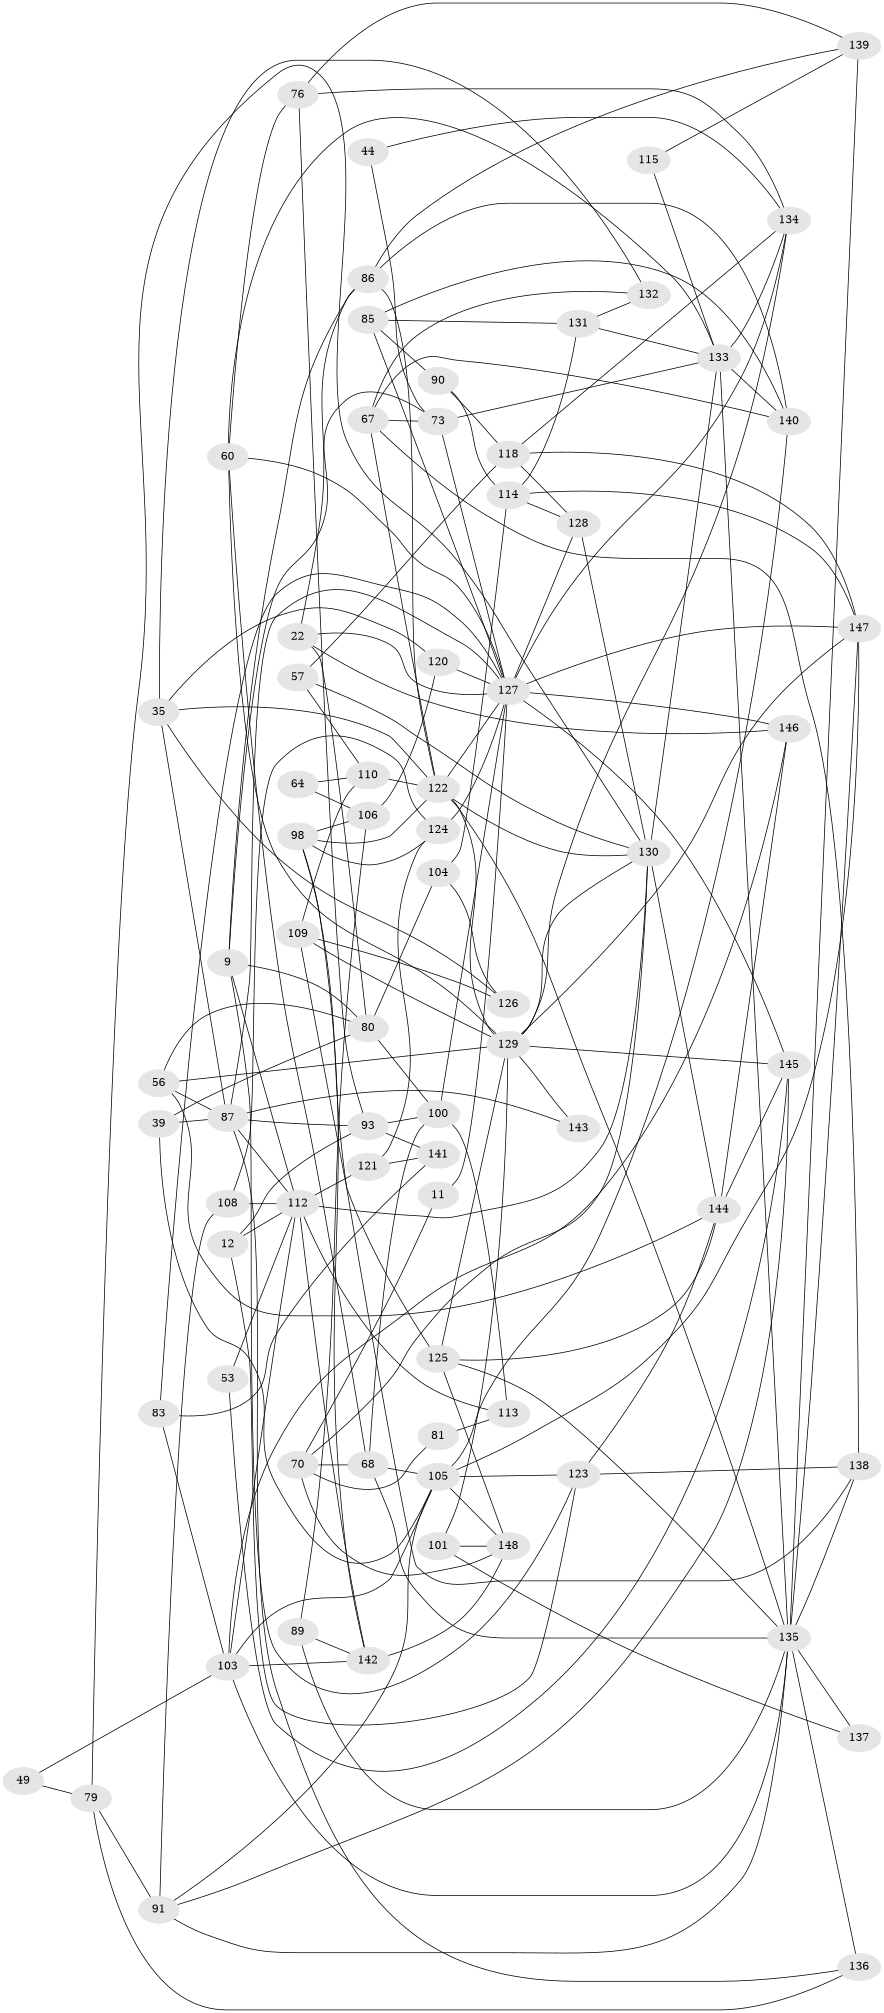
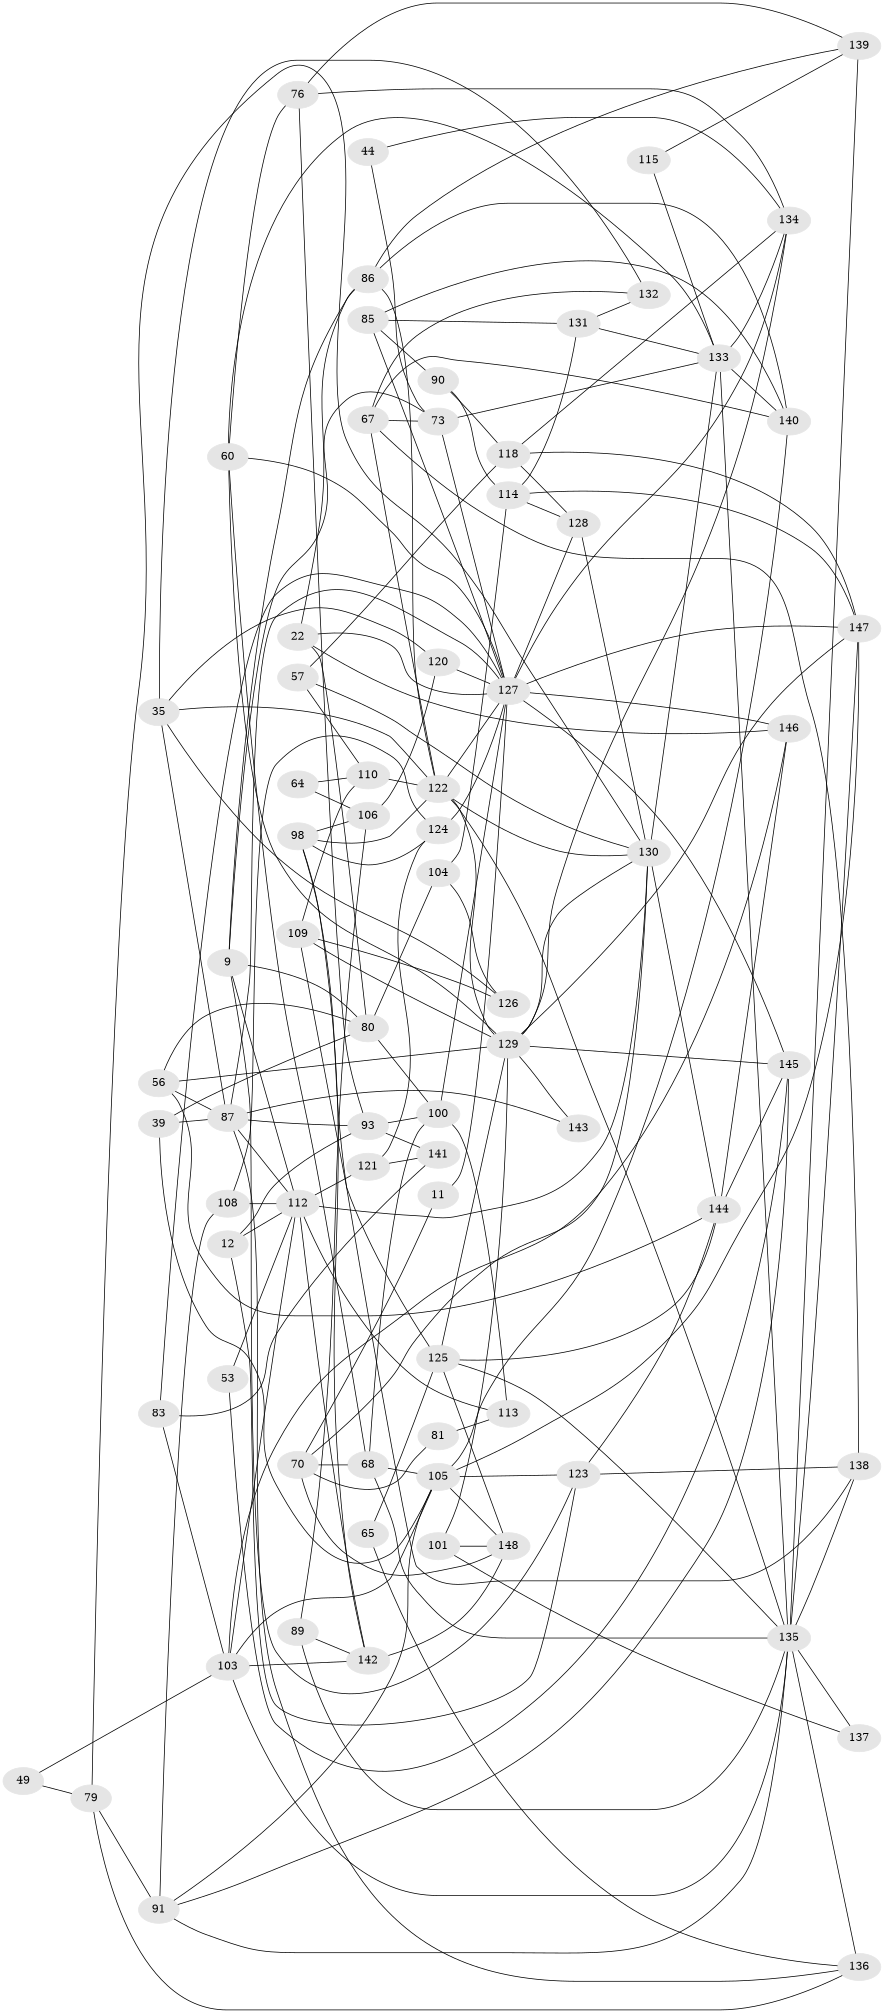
none -> (368, 1534)
